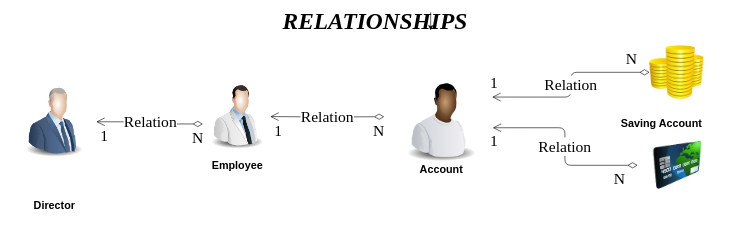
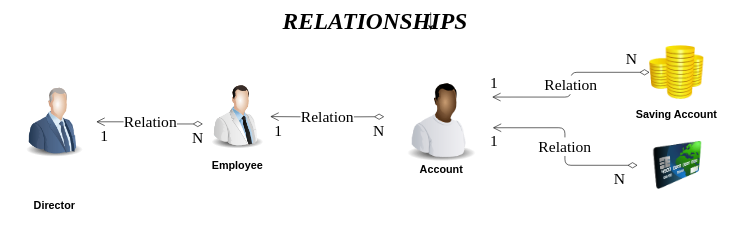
(662, 123) -> (677, 114)
